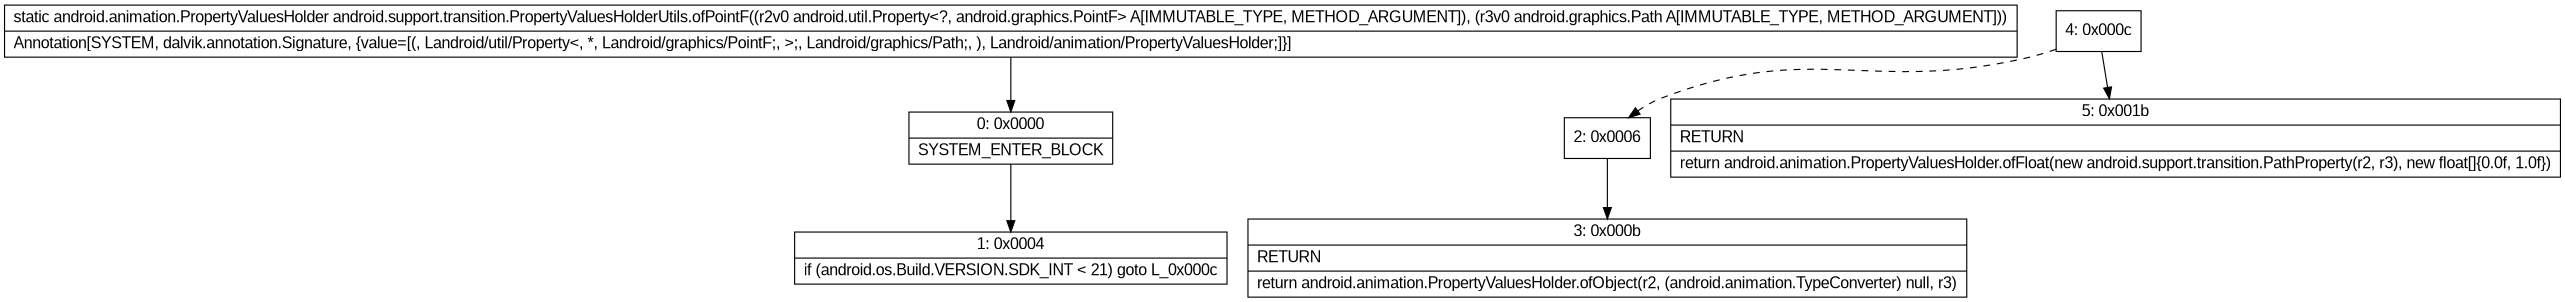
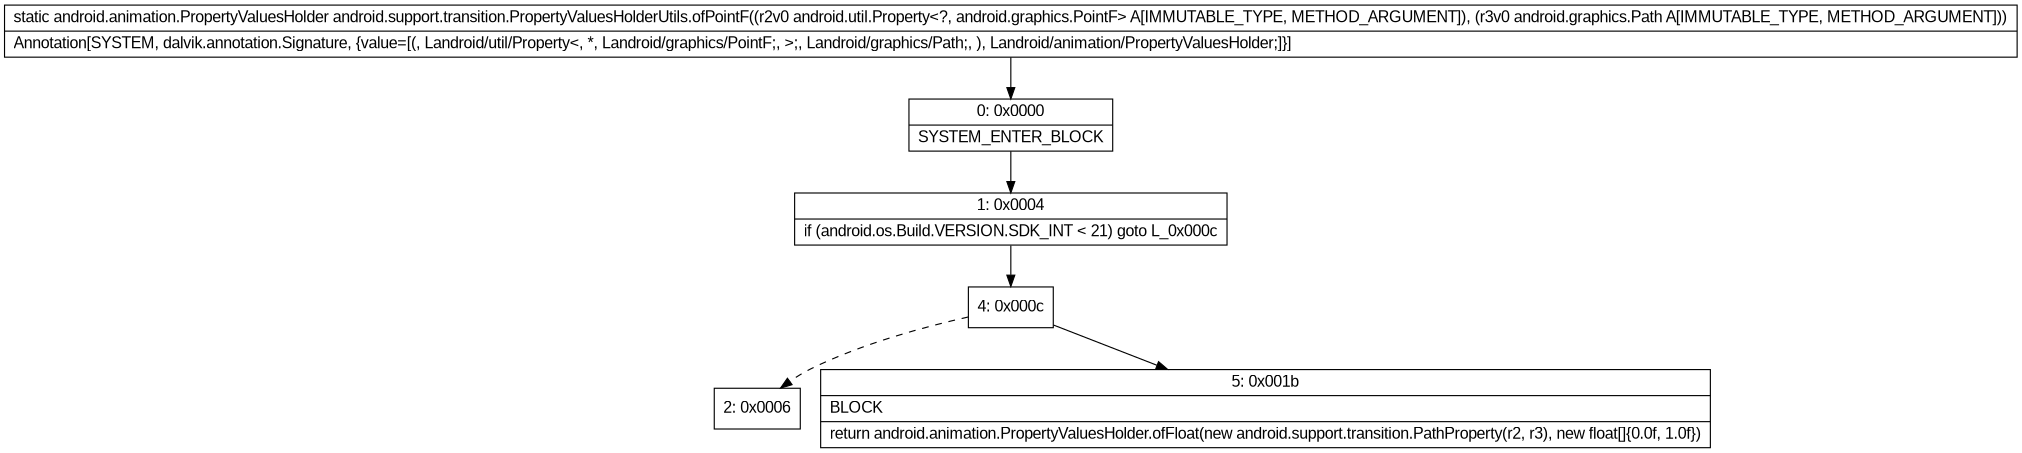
(1712, 138) -> (856, 408)
(1607, 258) -> none
none -> (1011, 260)
